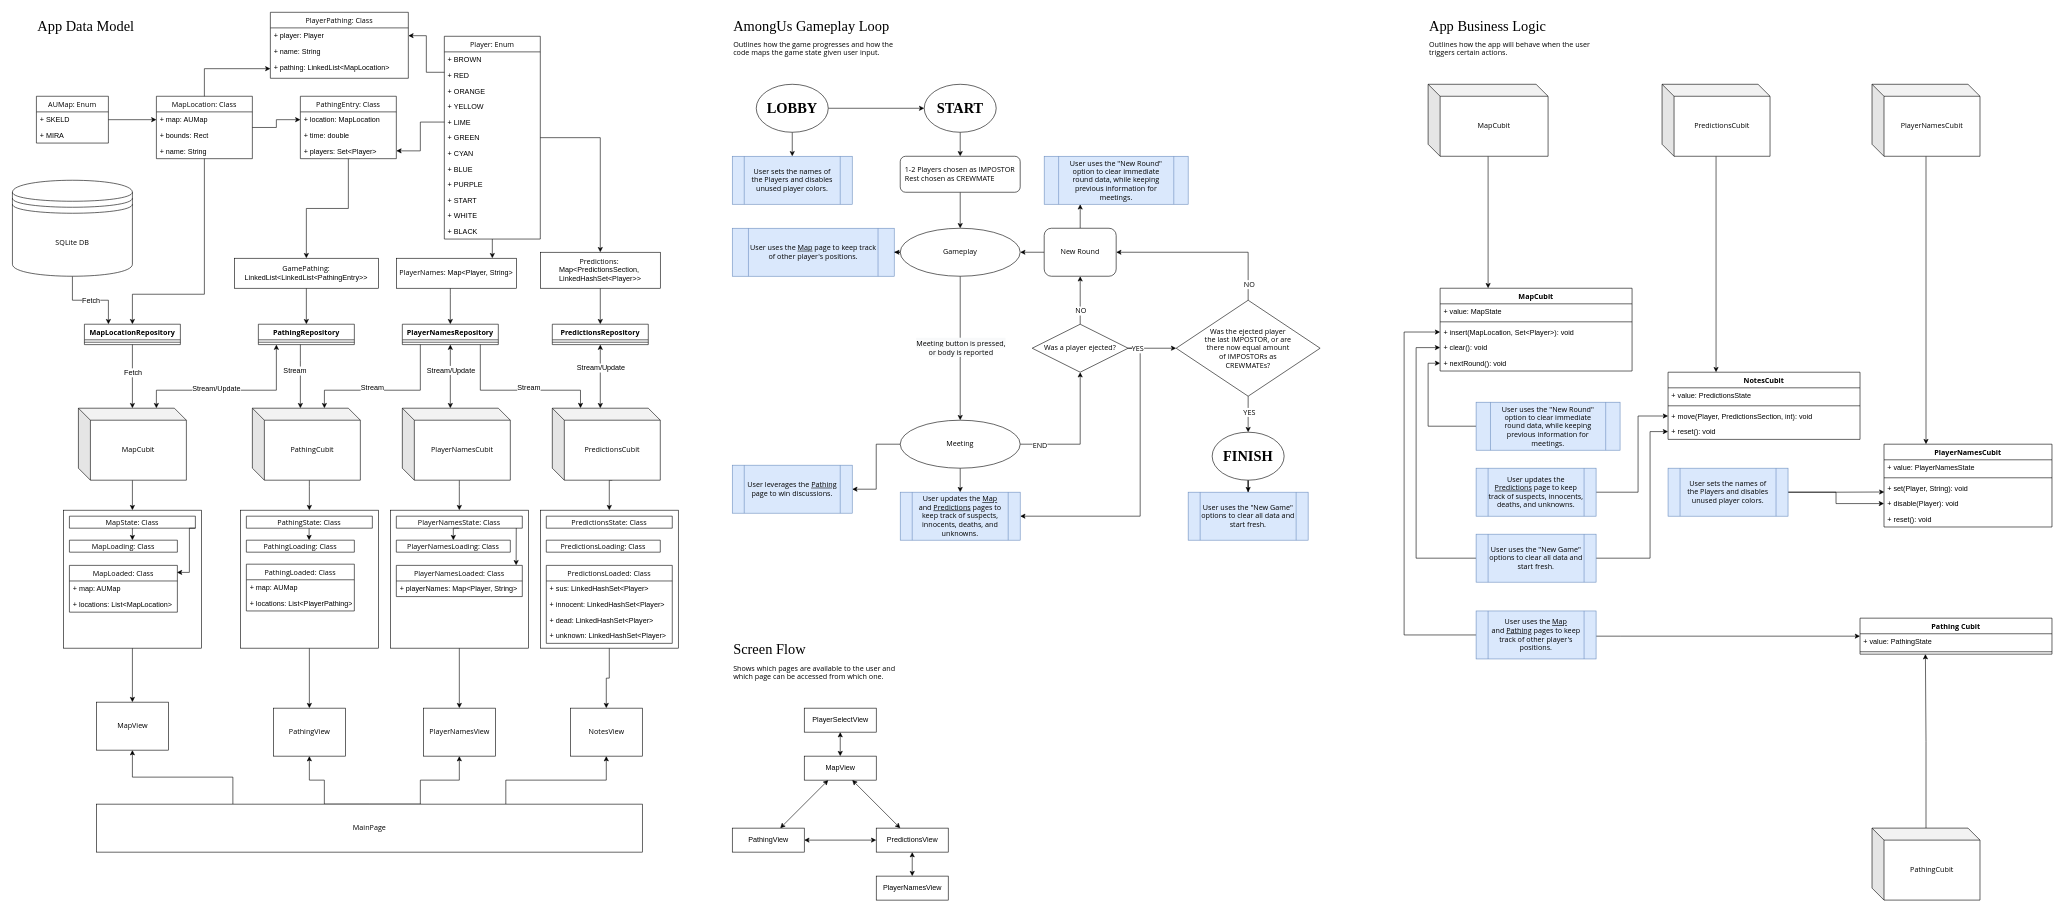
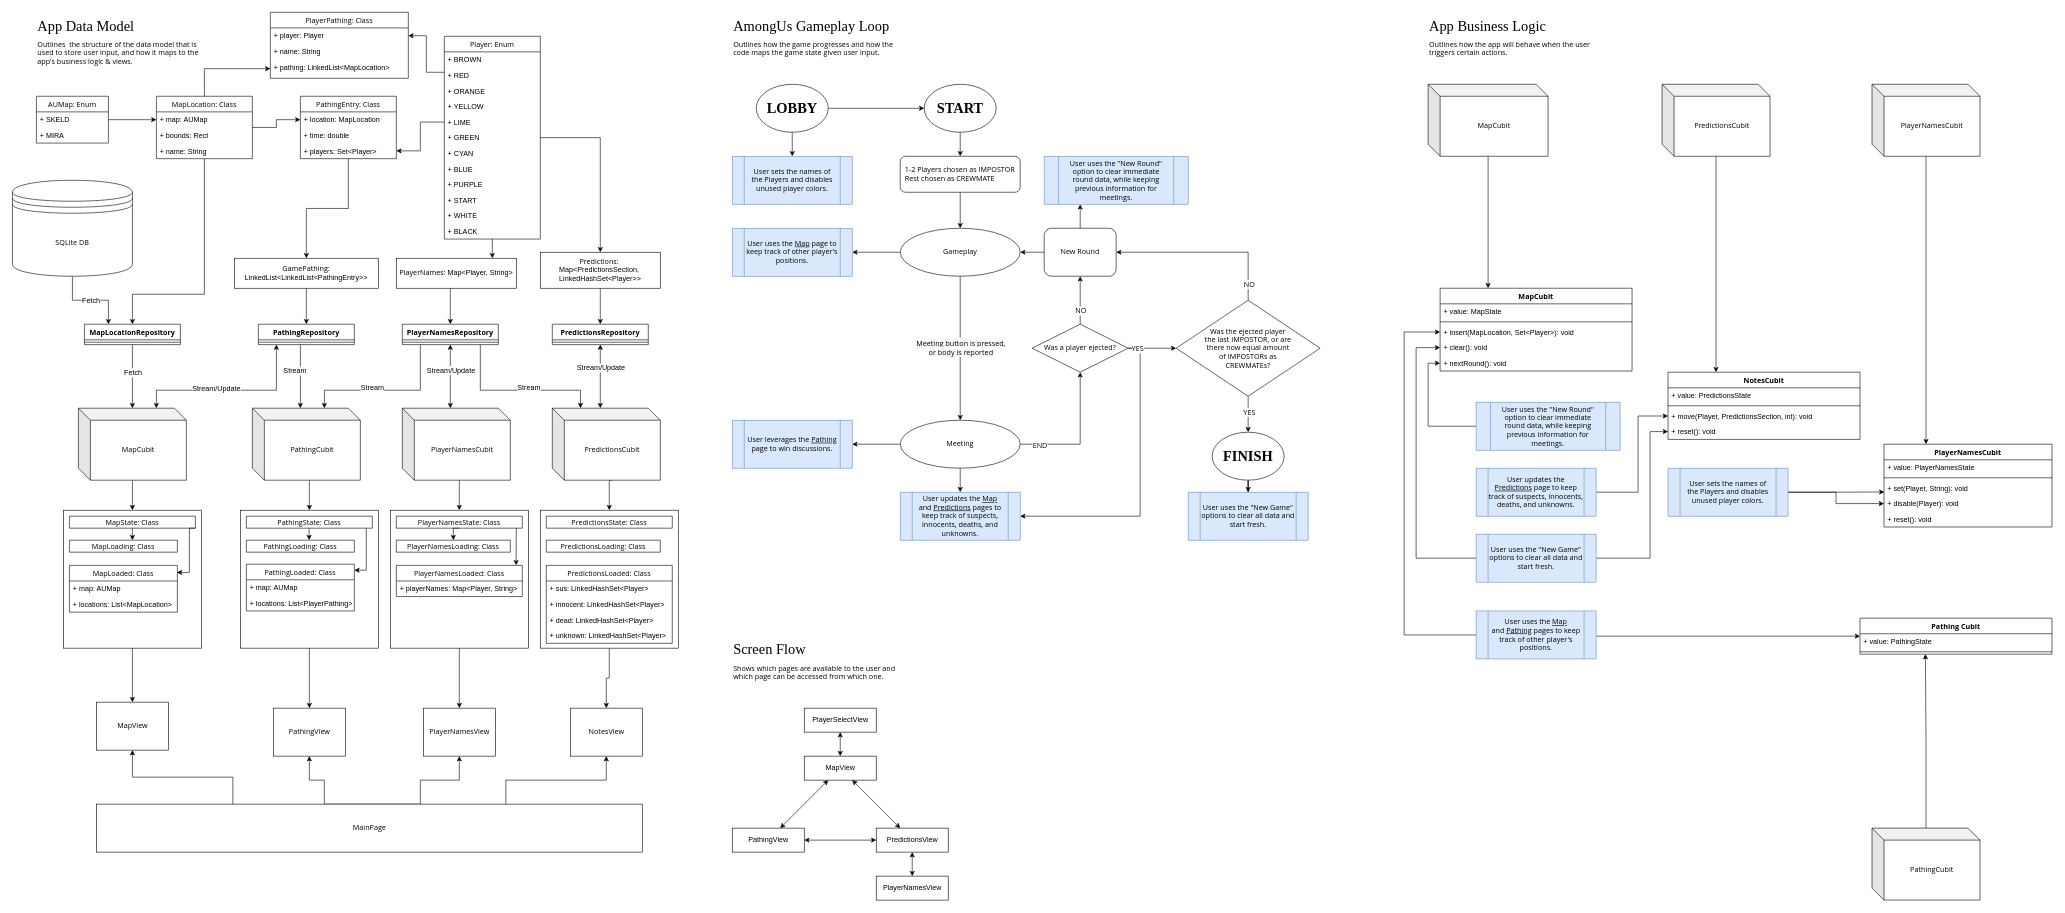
none -> (120, 51)
(813, 252) -> (792, 252)
(792, 489) -> (792, 444)
none -> (359, 570)
